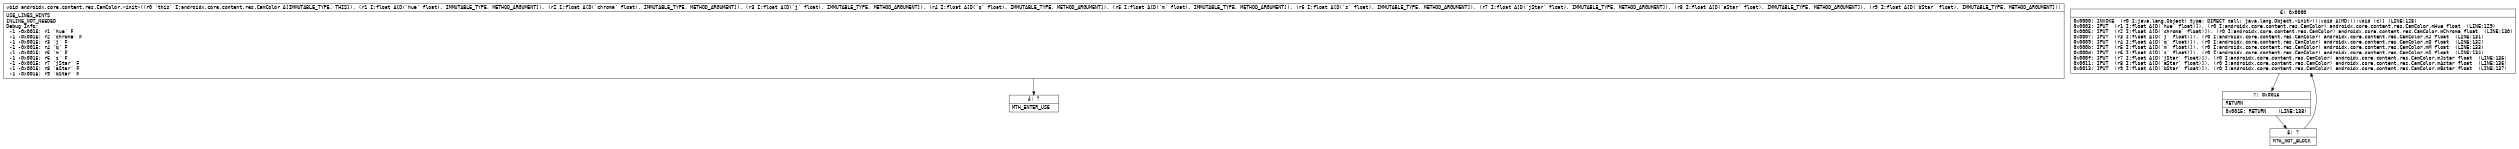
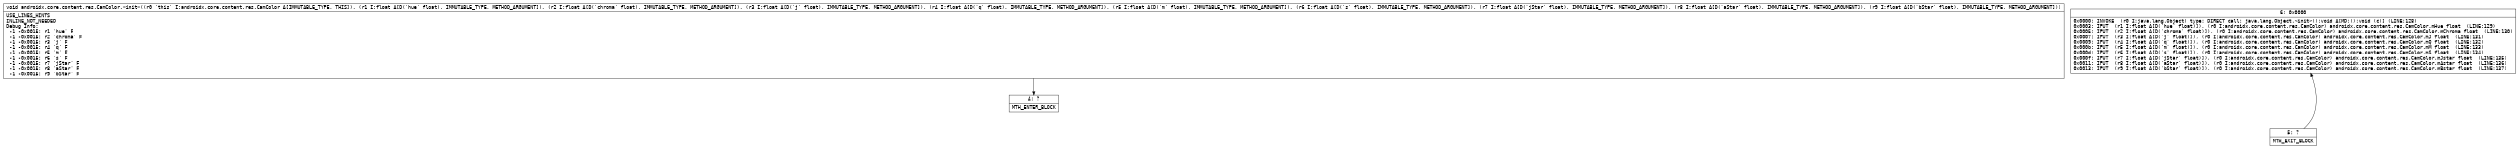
(2266, 104) -> none
(1031, 108) -> (1034, 108)
(2292, 141) -> (2293, 141)
